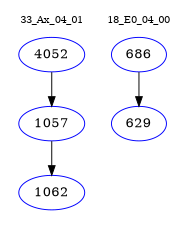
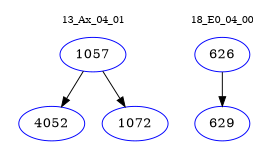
(52, 21) -> (93, 21)
(139, 55) -> (222, 55)
(52, 84) -> (75, 85)
(52, 193) -> (135, 124)
